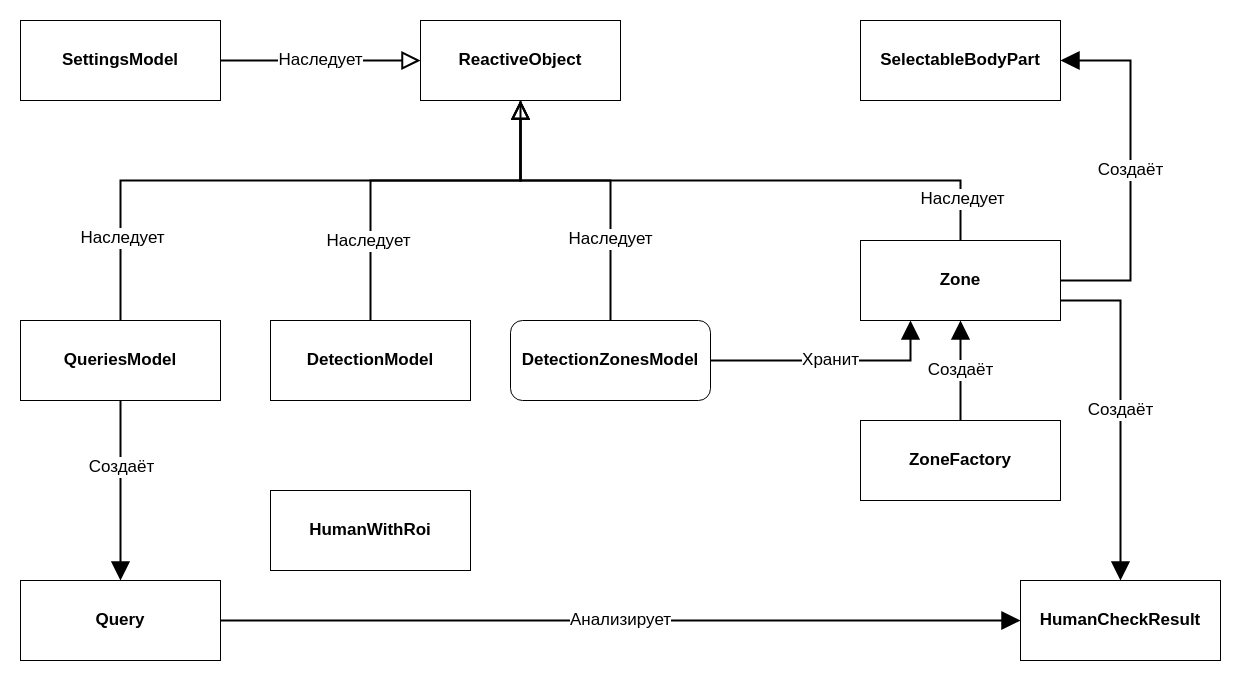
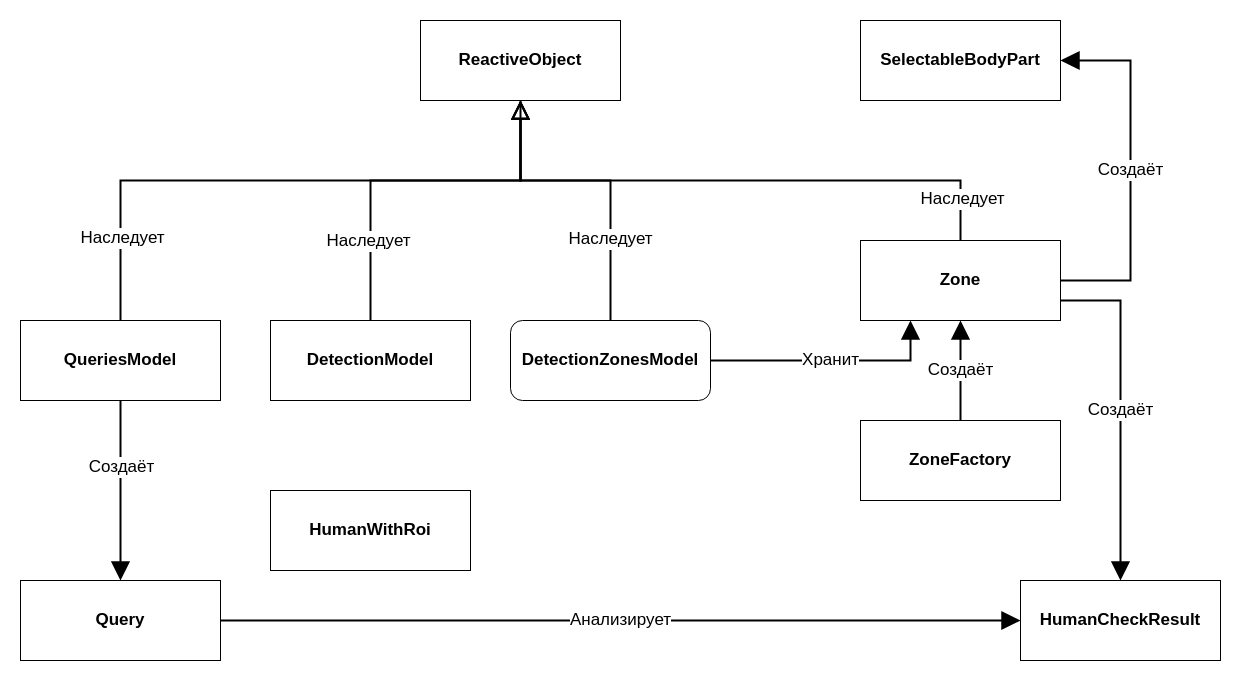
(121, 61) -> none
(311, 61) -> none
